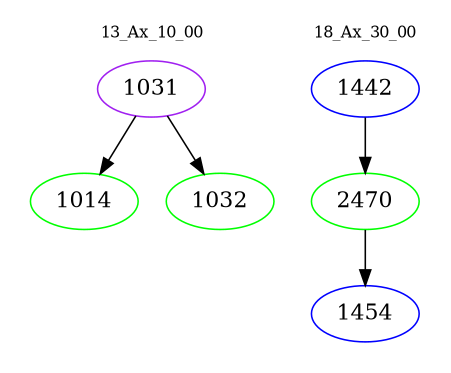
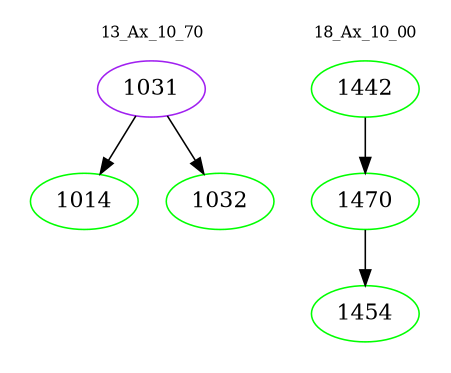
(152, 34) -> (152, 34)
(365, 34) -> (365, 34)
(365, 89) -> (365, 89)
(365, 201) -> (365, 201)
(365, 314) -> (365, 314)
